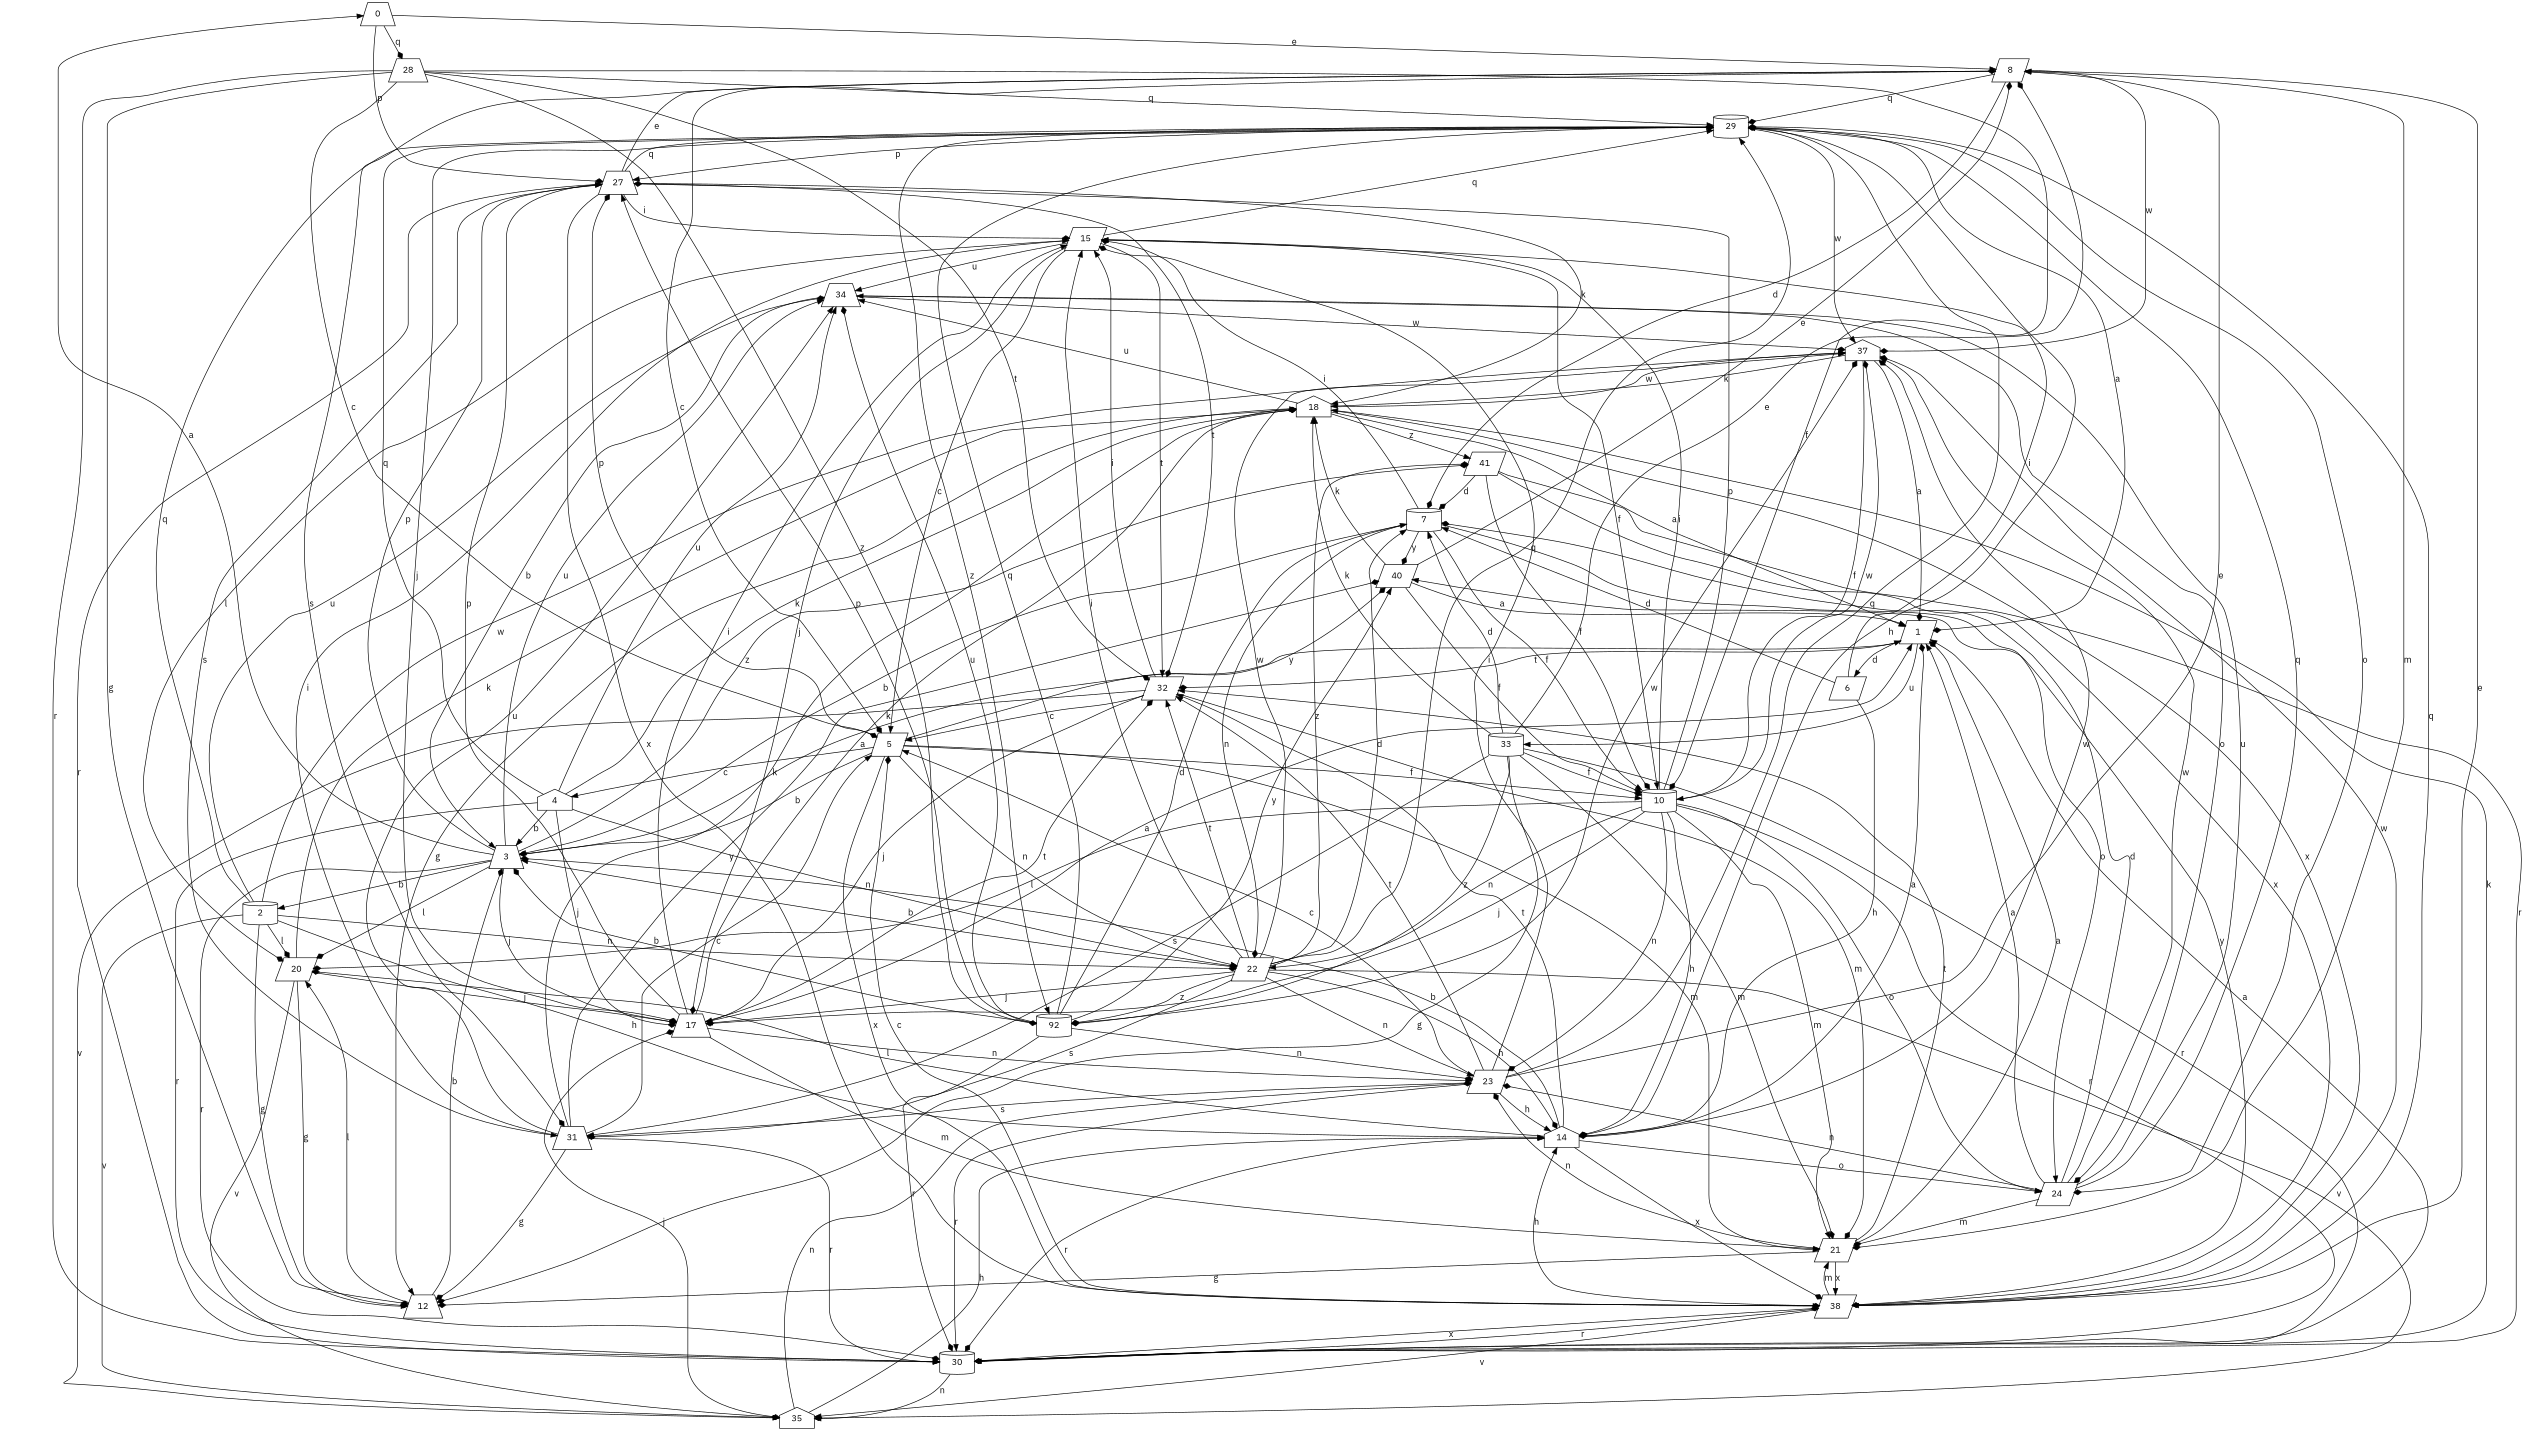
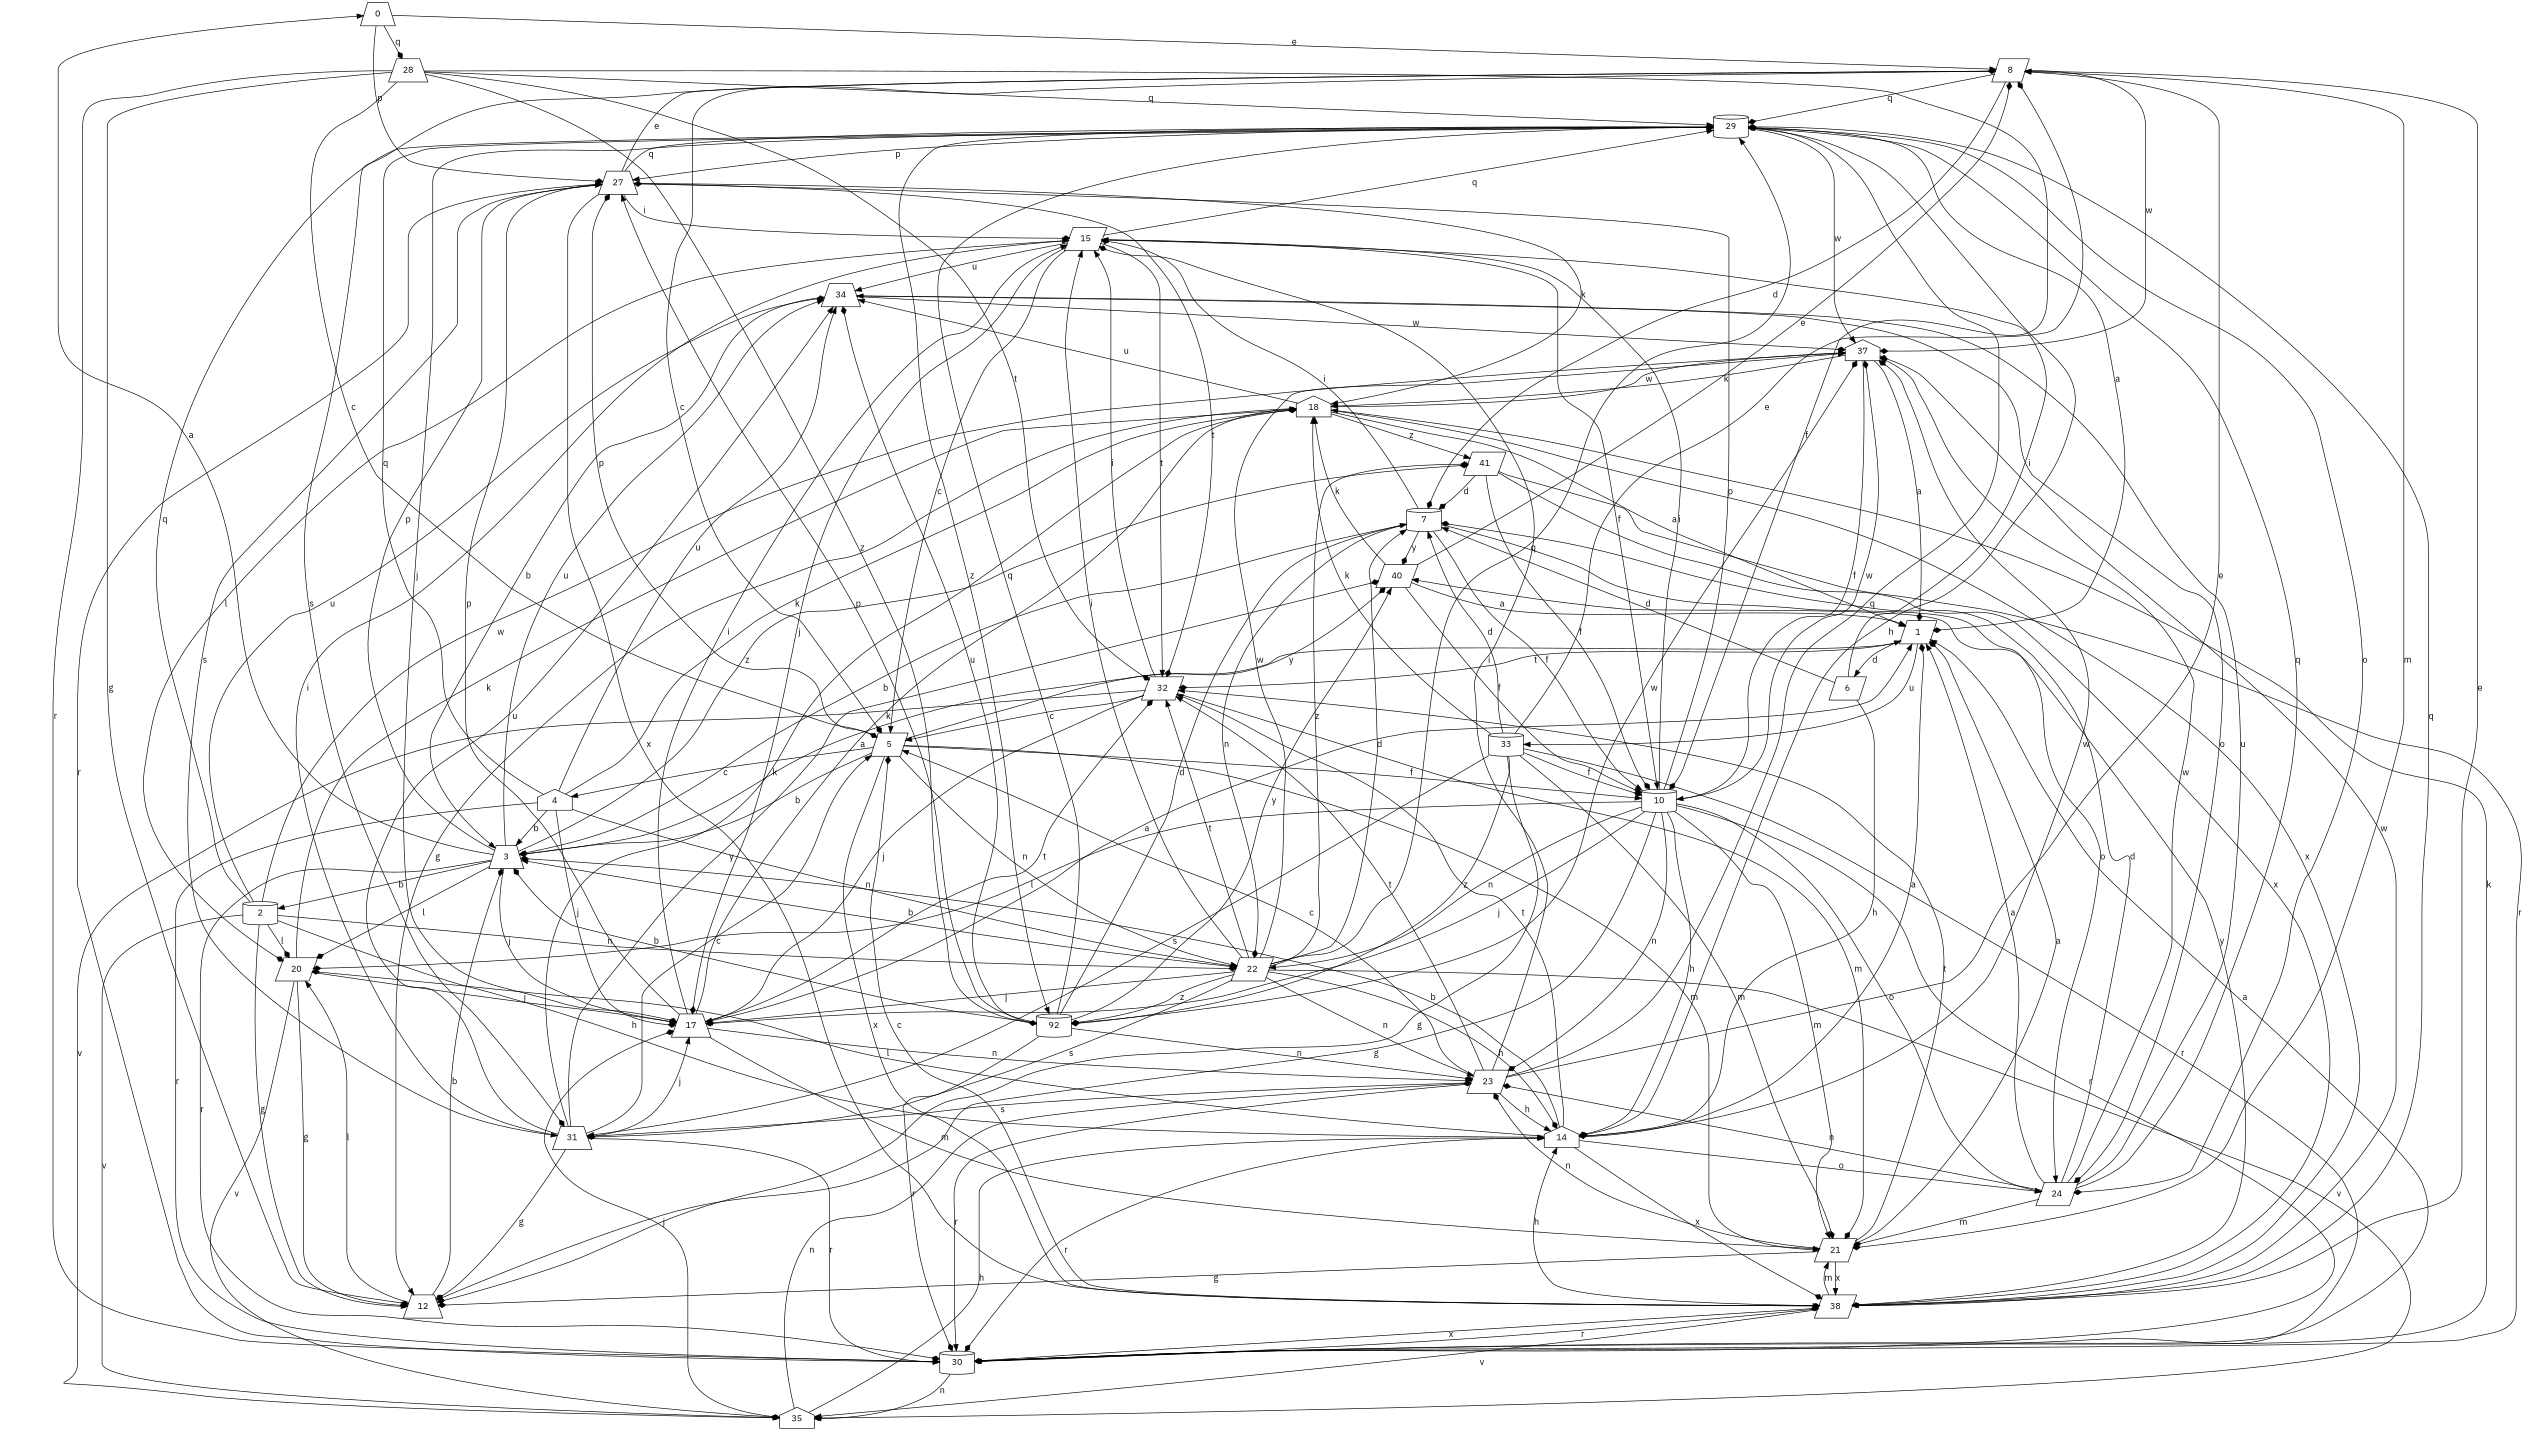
none -> (1119, 1083)
none -> (656, 1110)
